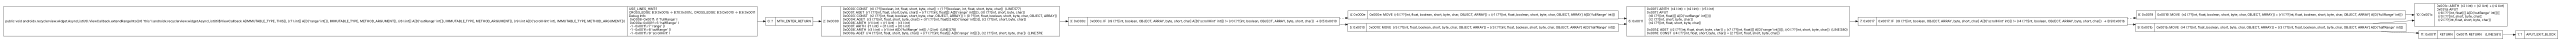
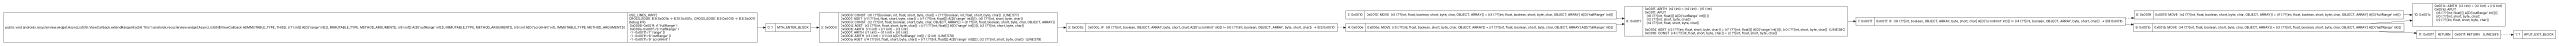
(794, 21) -> (793, 27)
(1343, 24) -> none
(2508, 35) -> (2506, 35)
